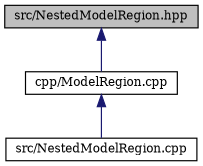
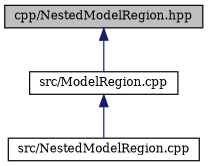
(101, 17) -> (104, 17)
(101, 83) -> (104, 83)
